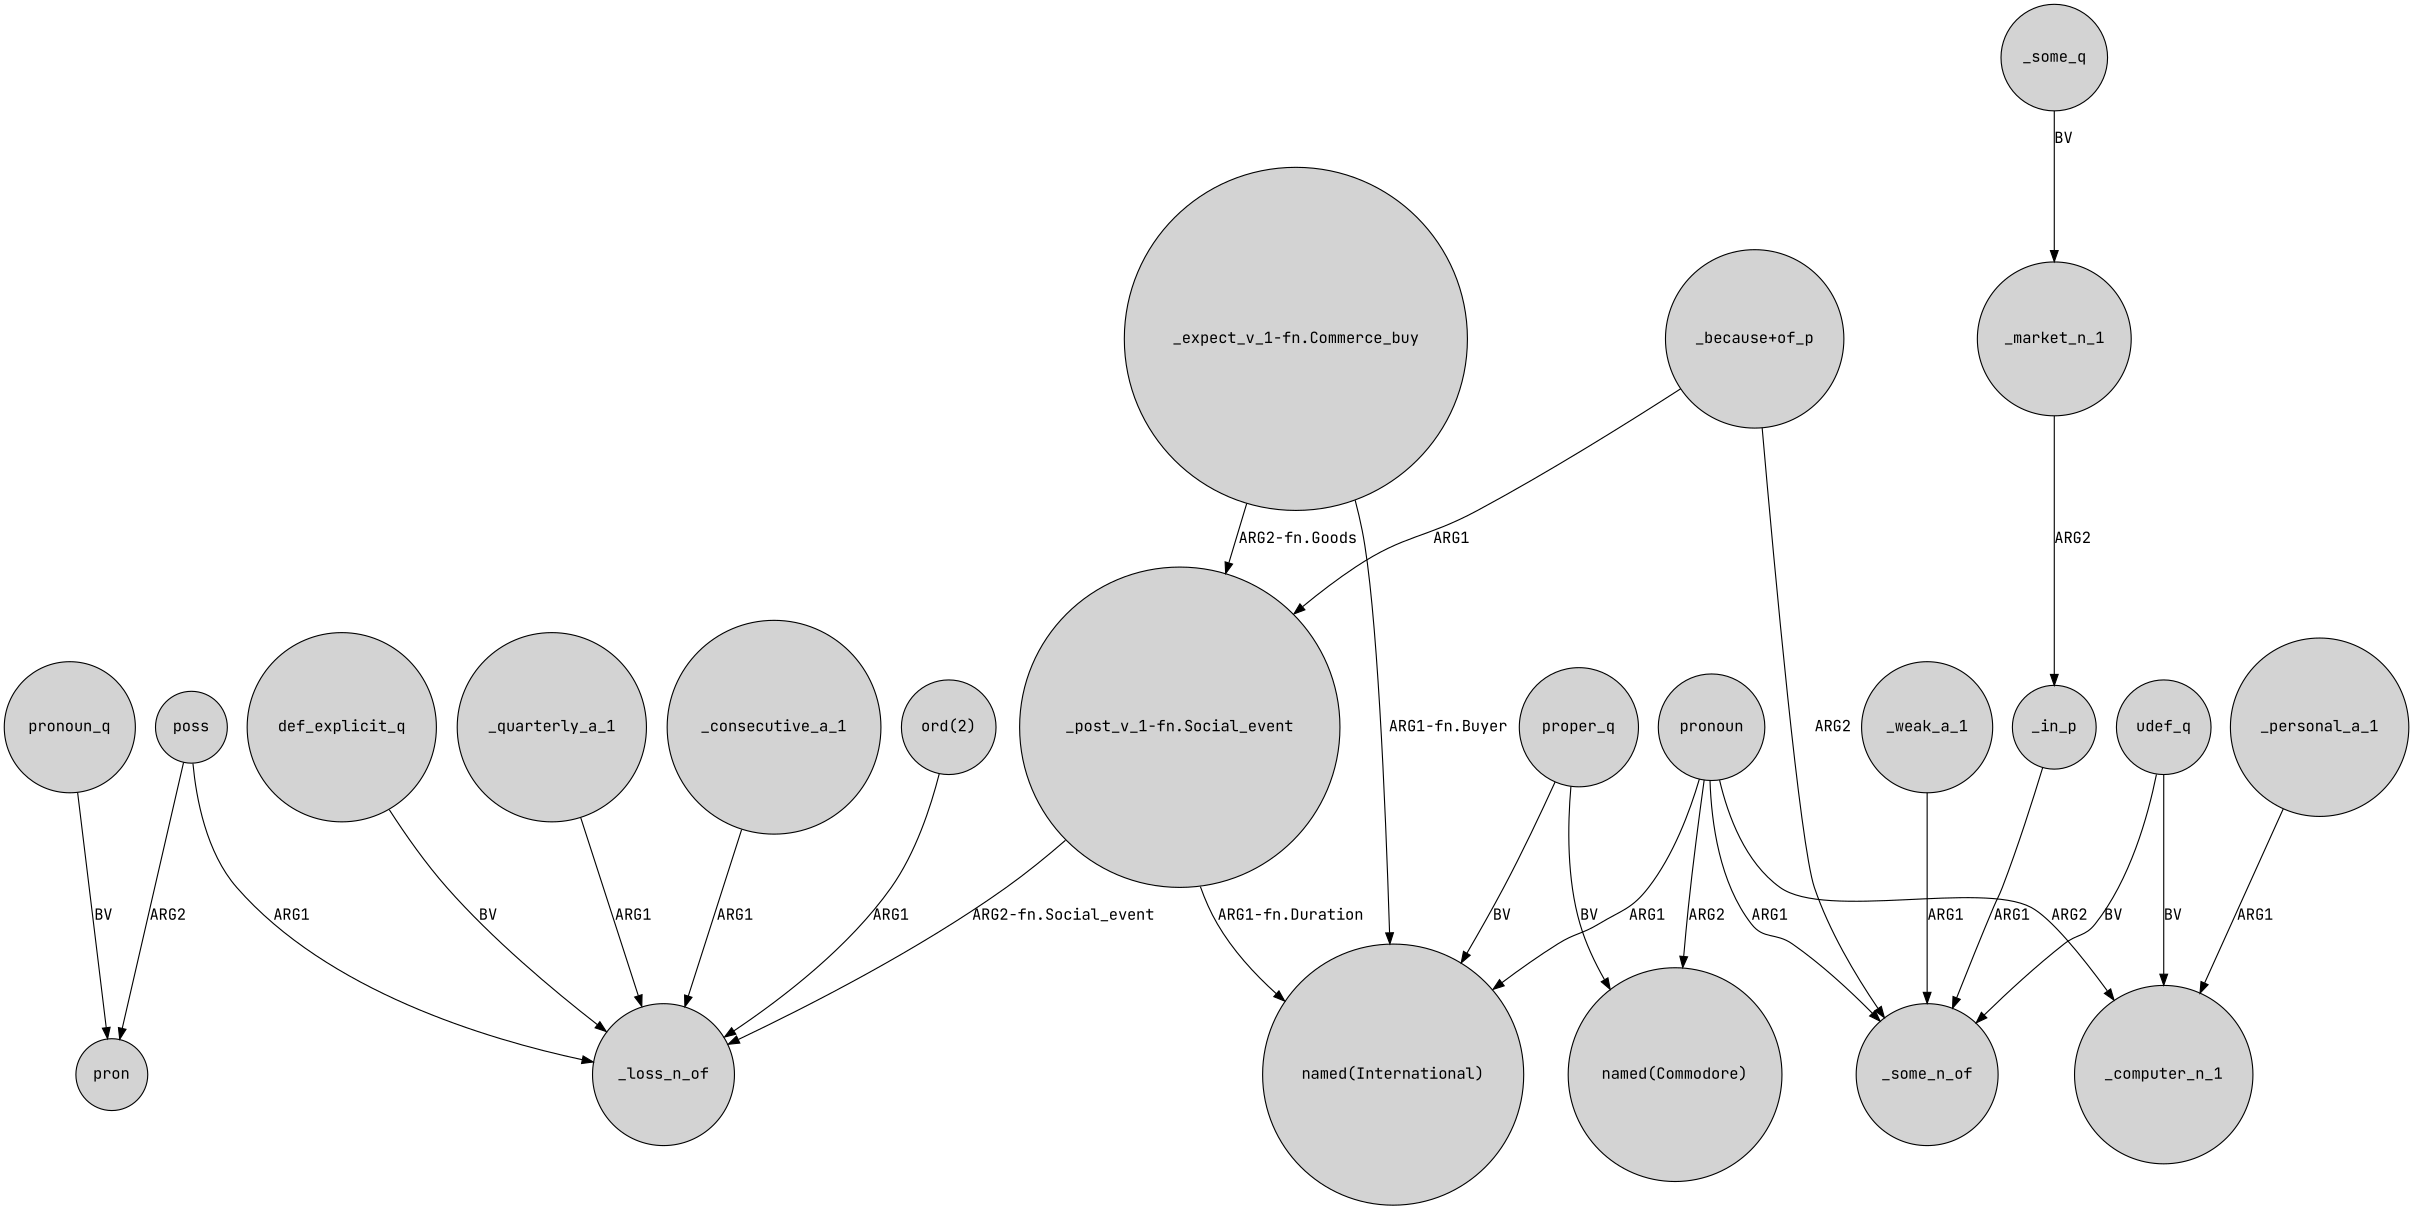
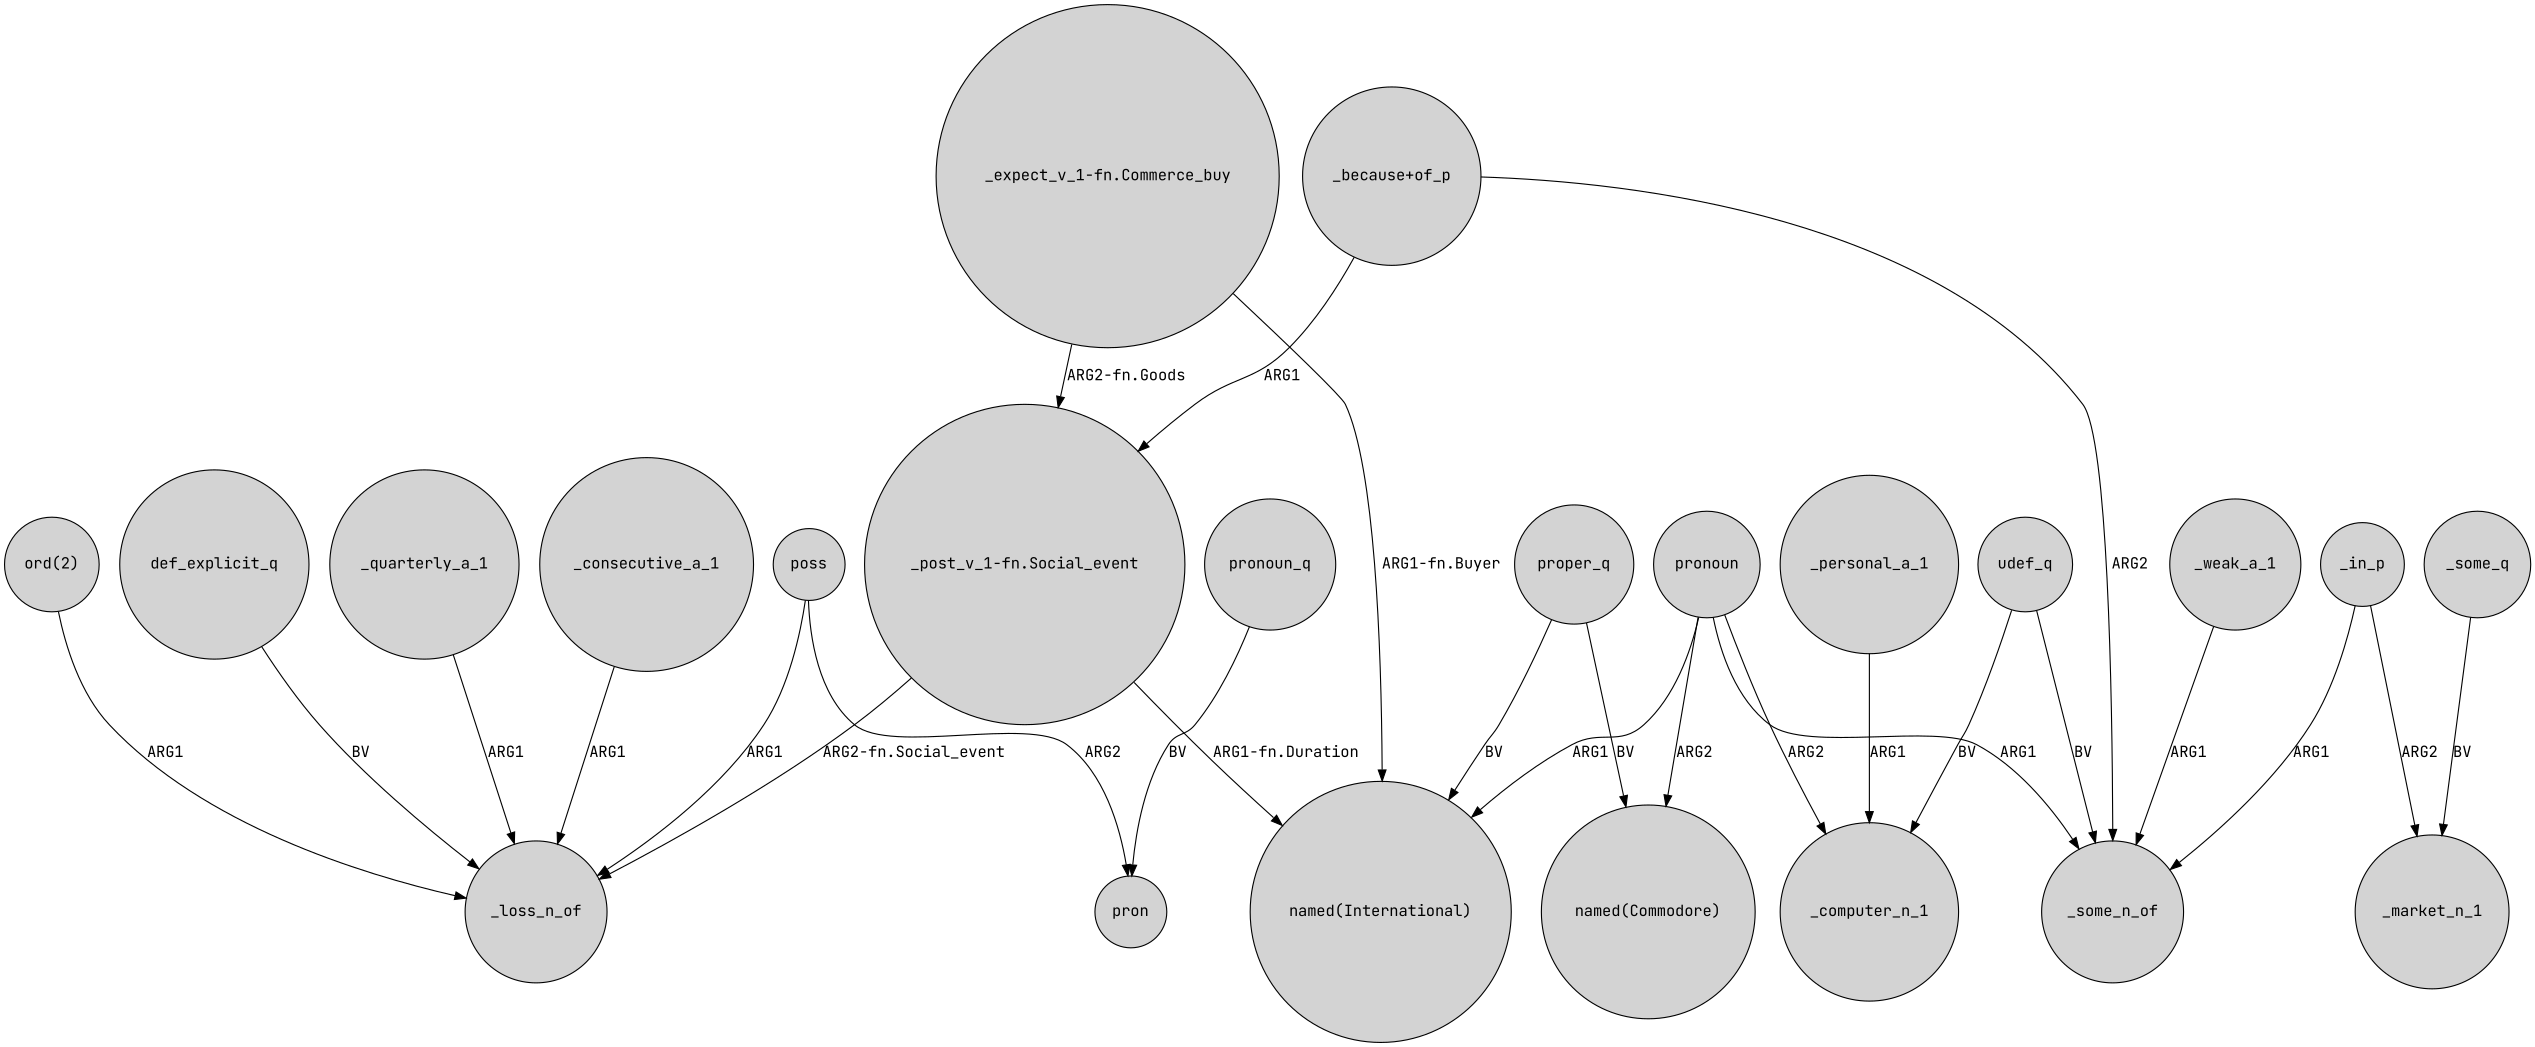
(2054, 545) -> (2393, 715)
